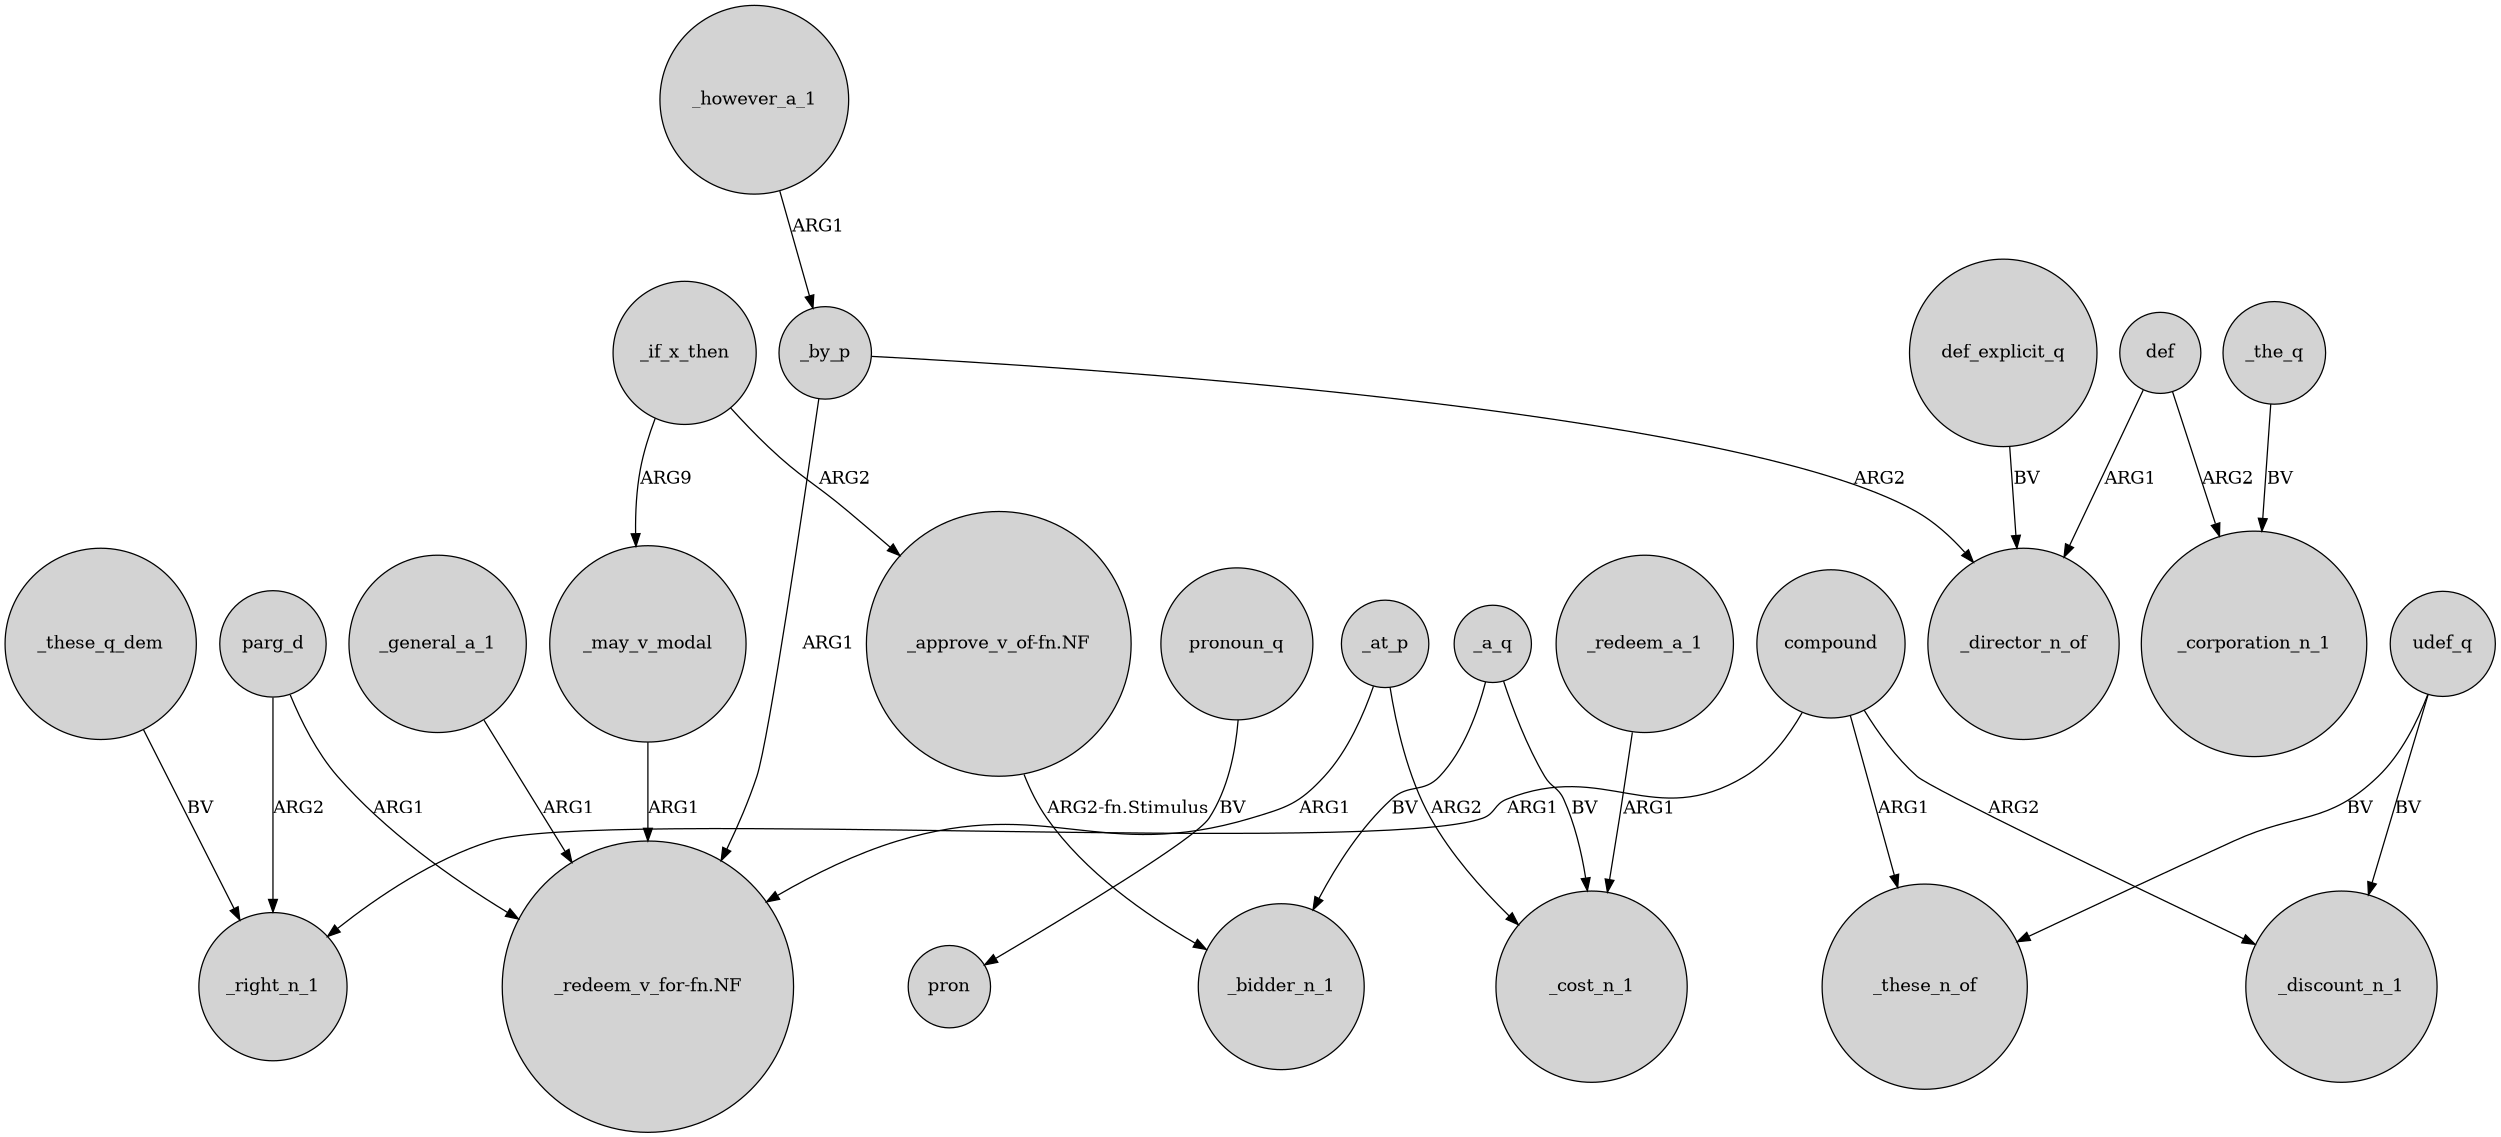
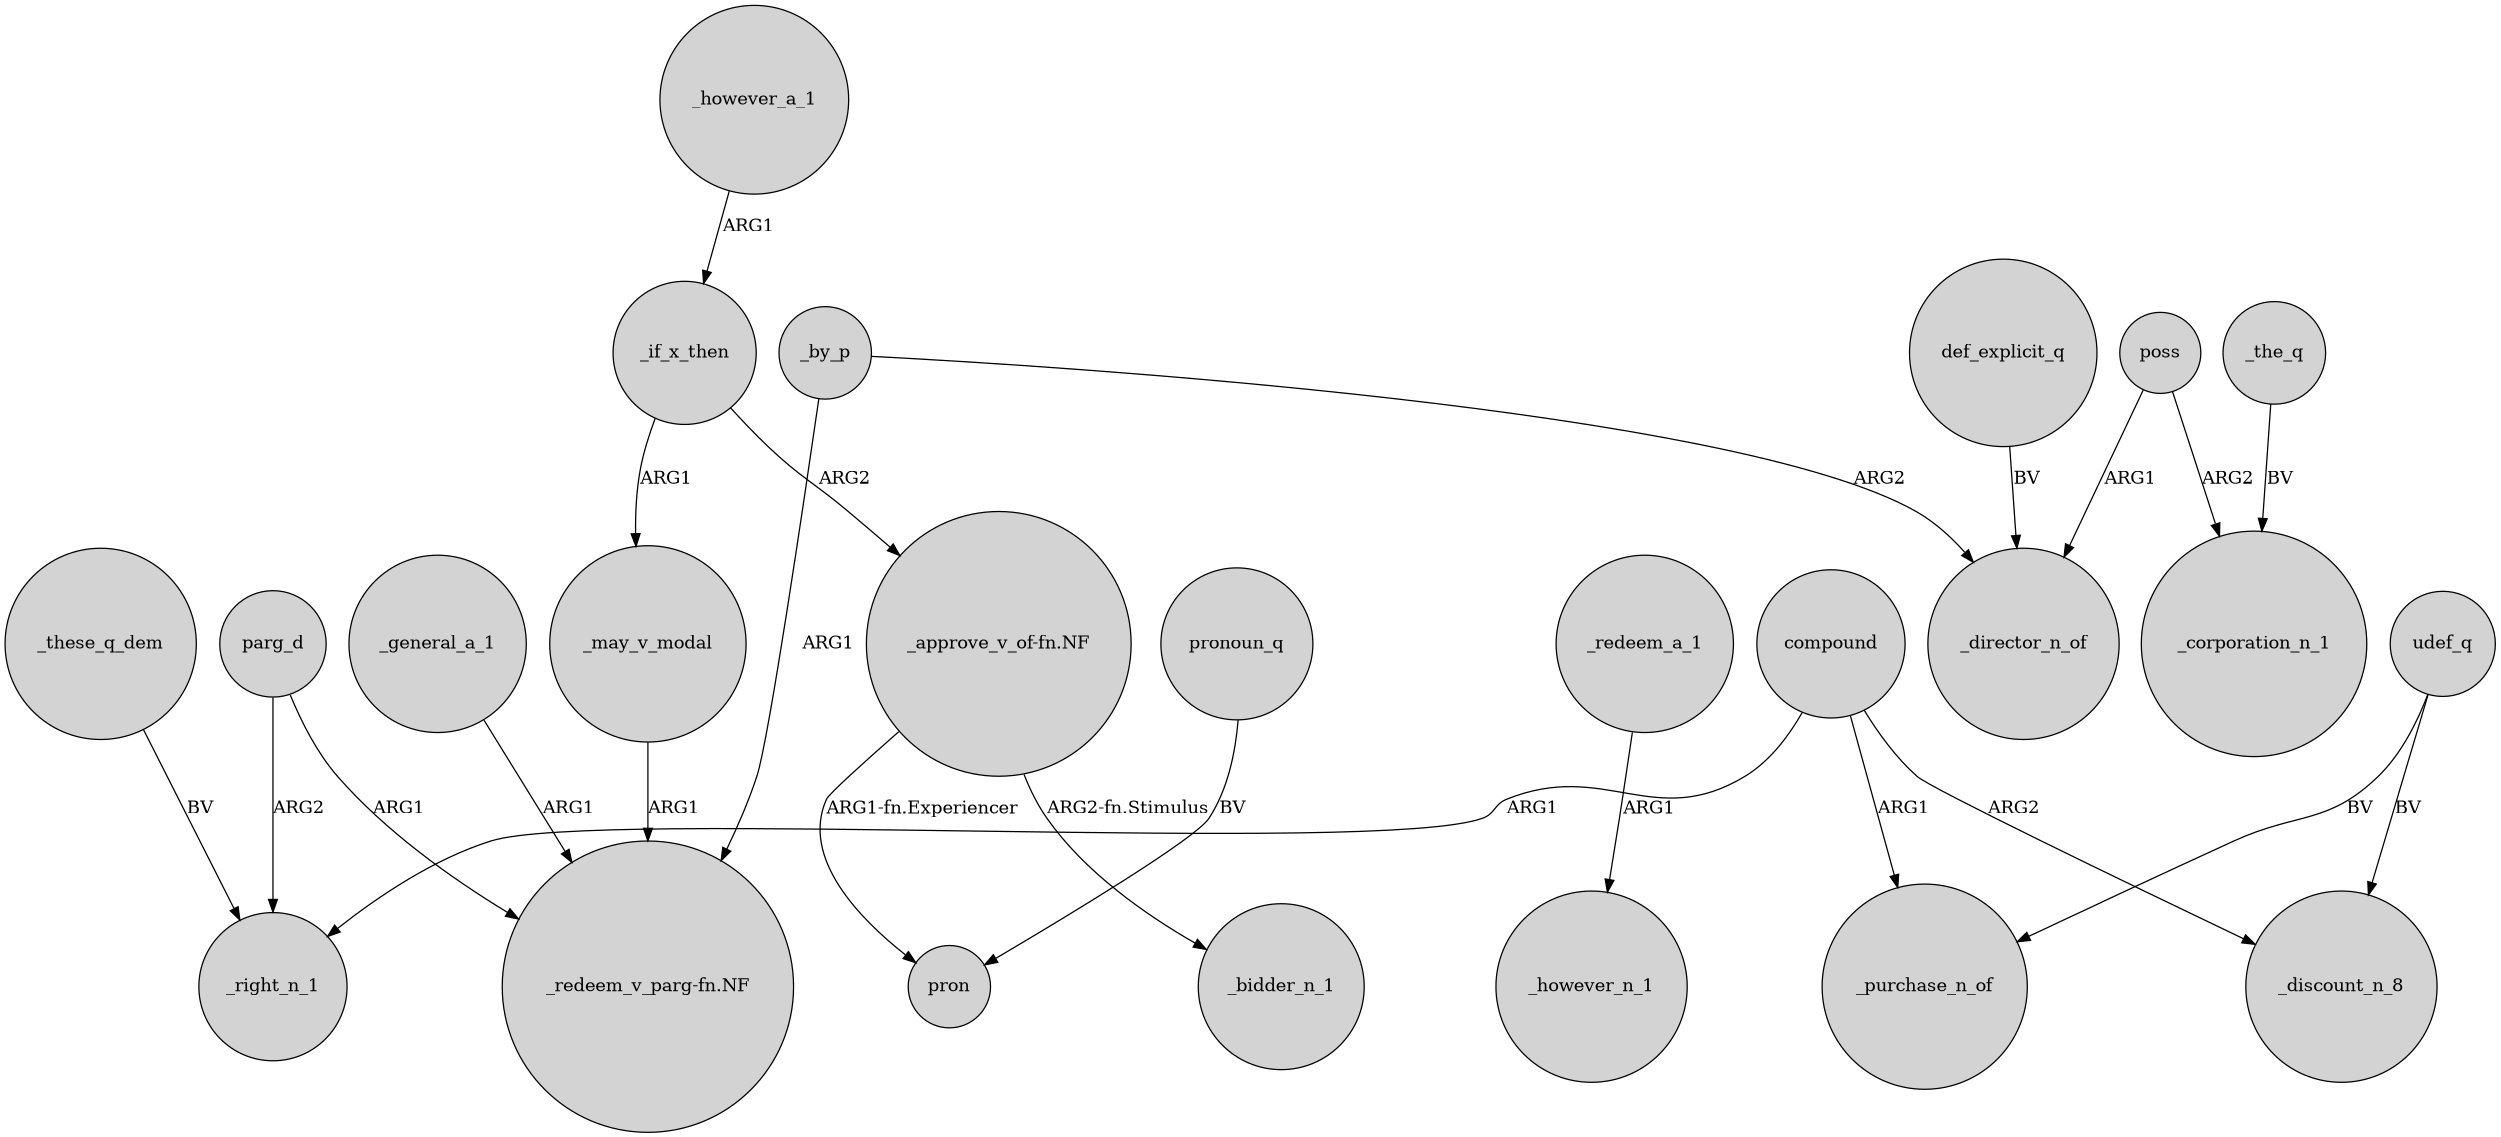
(795, 244) -> (718, 231)
(2160, 353) -> (2160, 353)
(666, 479) -> (666, 479)
(1385, 644) -> none
(1493, 644) -> none
none -> (821, 842)
(648, 987) -> (648, 987)
(1592, 987) -> (1592, 987)
(1925, 987) -> (1925, 987)
(2341, 987) -> (2341, 987)
